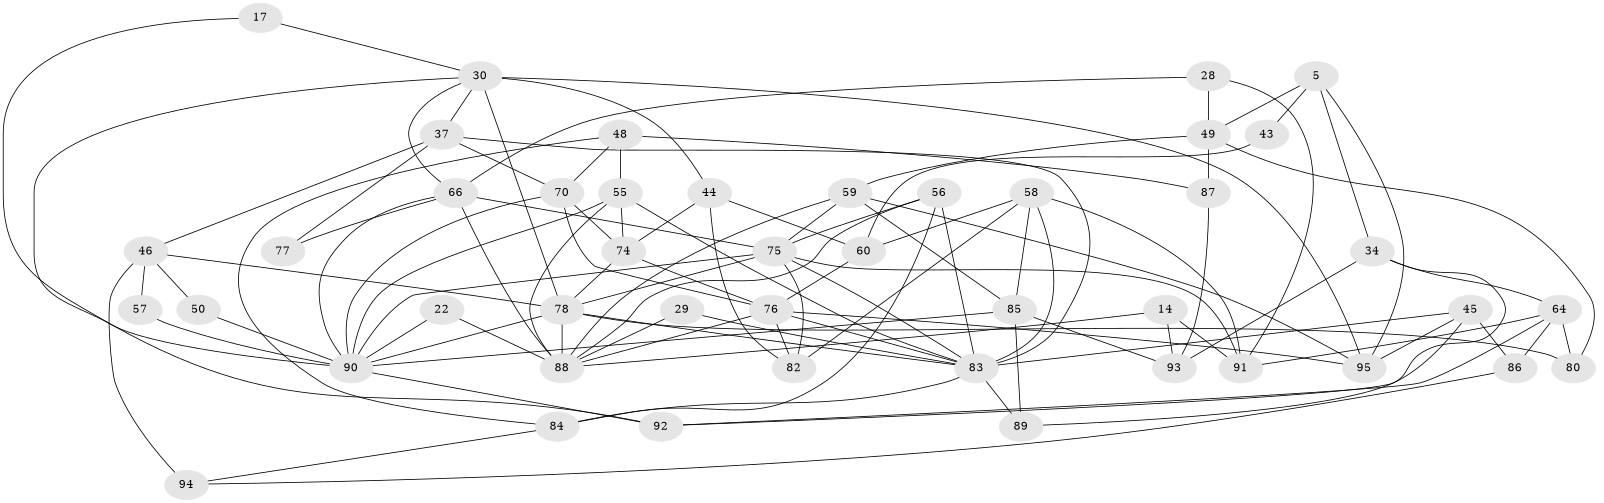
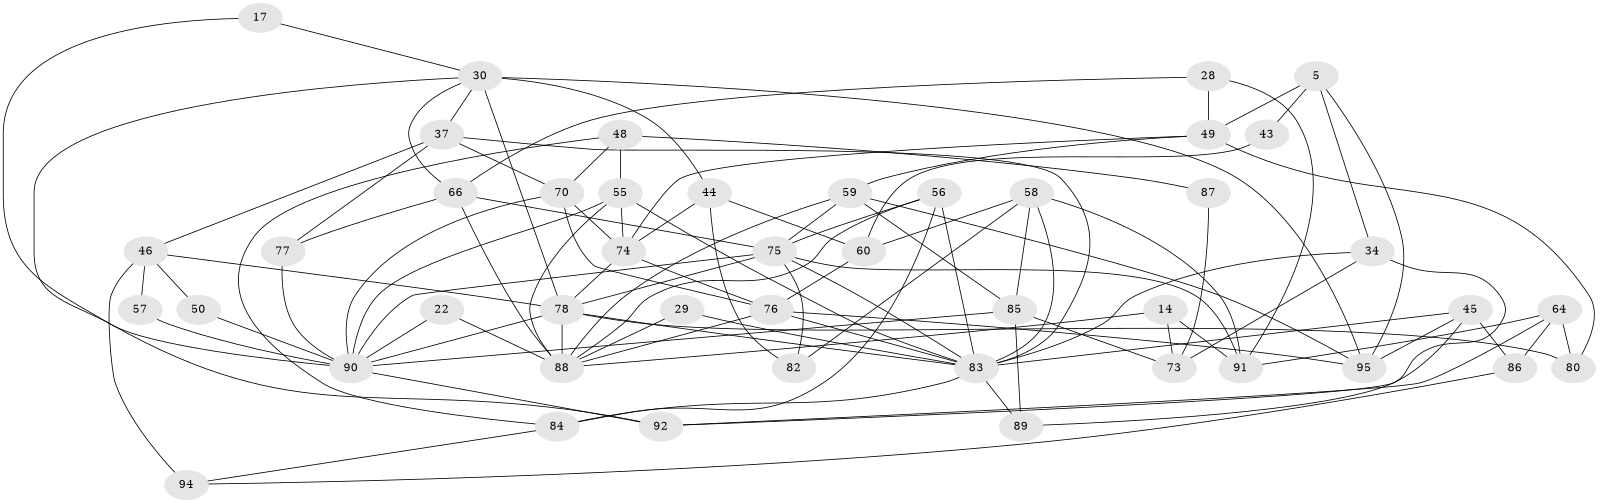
(1209, 160) -> (923, 149)
(336, 250) -> (292, 322)
(1466, 281) -> (1156, 287)
(783, 339) -> none
(1174, 368) -> (1174, 368)
